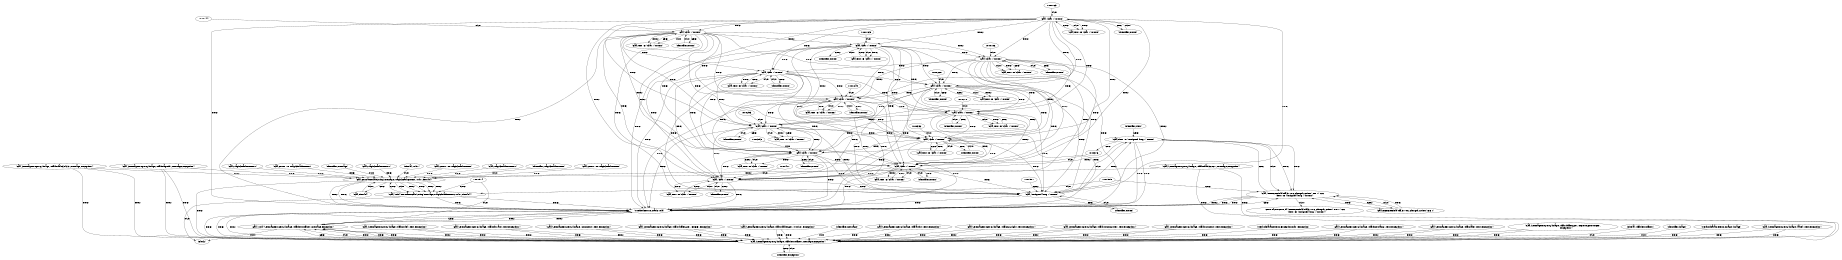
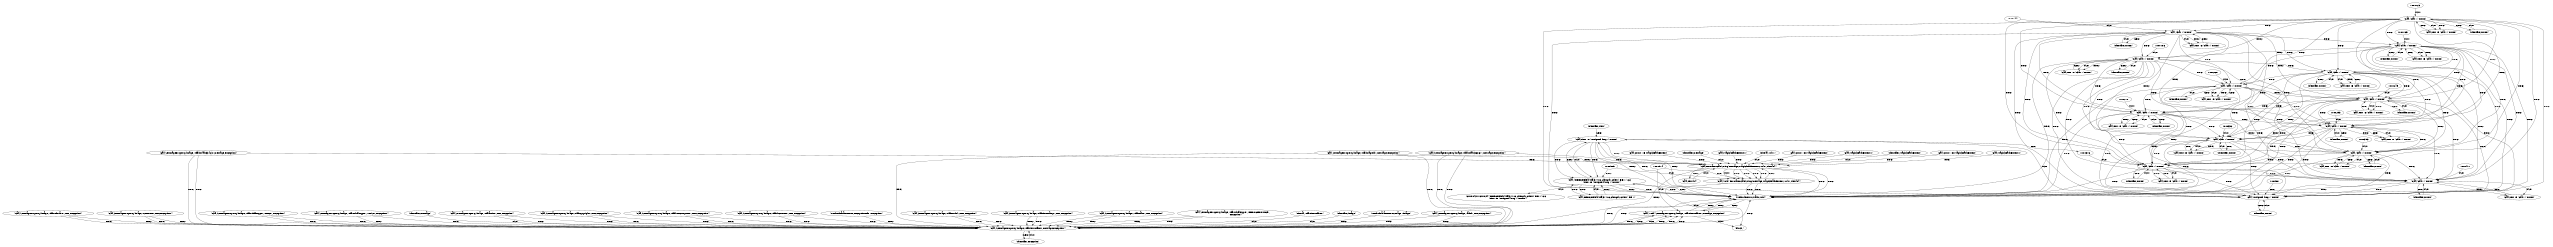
(846, 205) -> none
